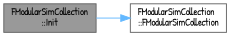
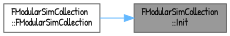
(108, 18) -> (112, 18)
